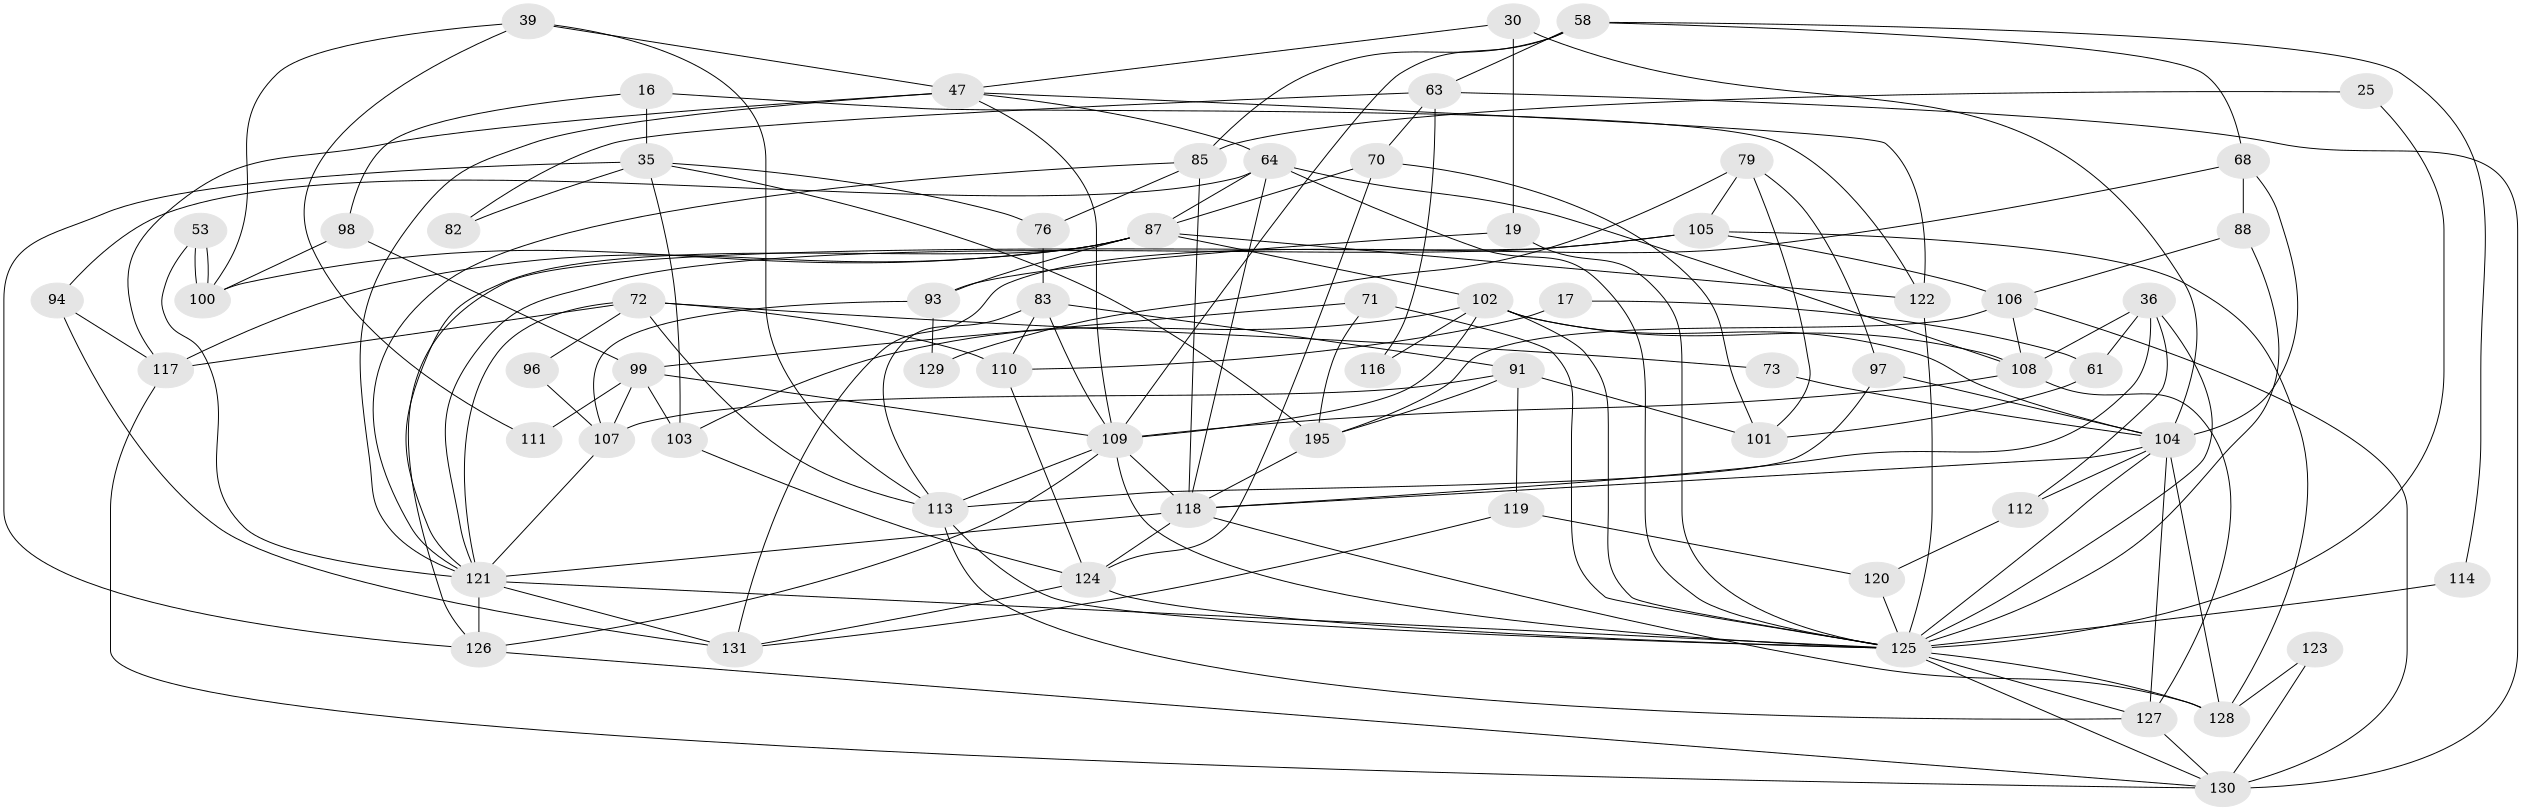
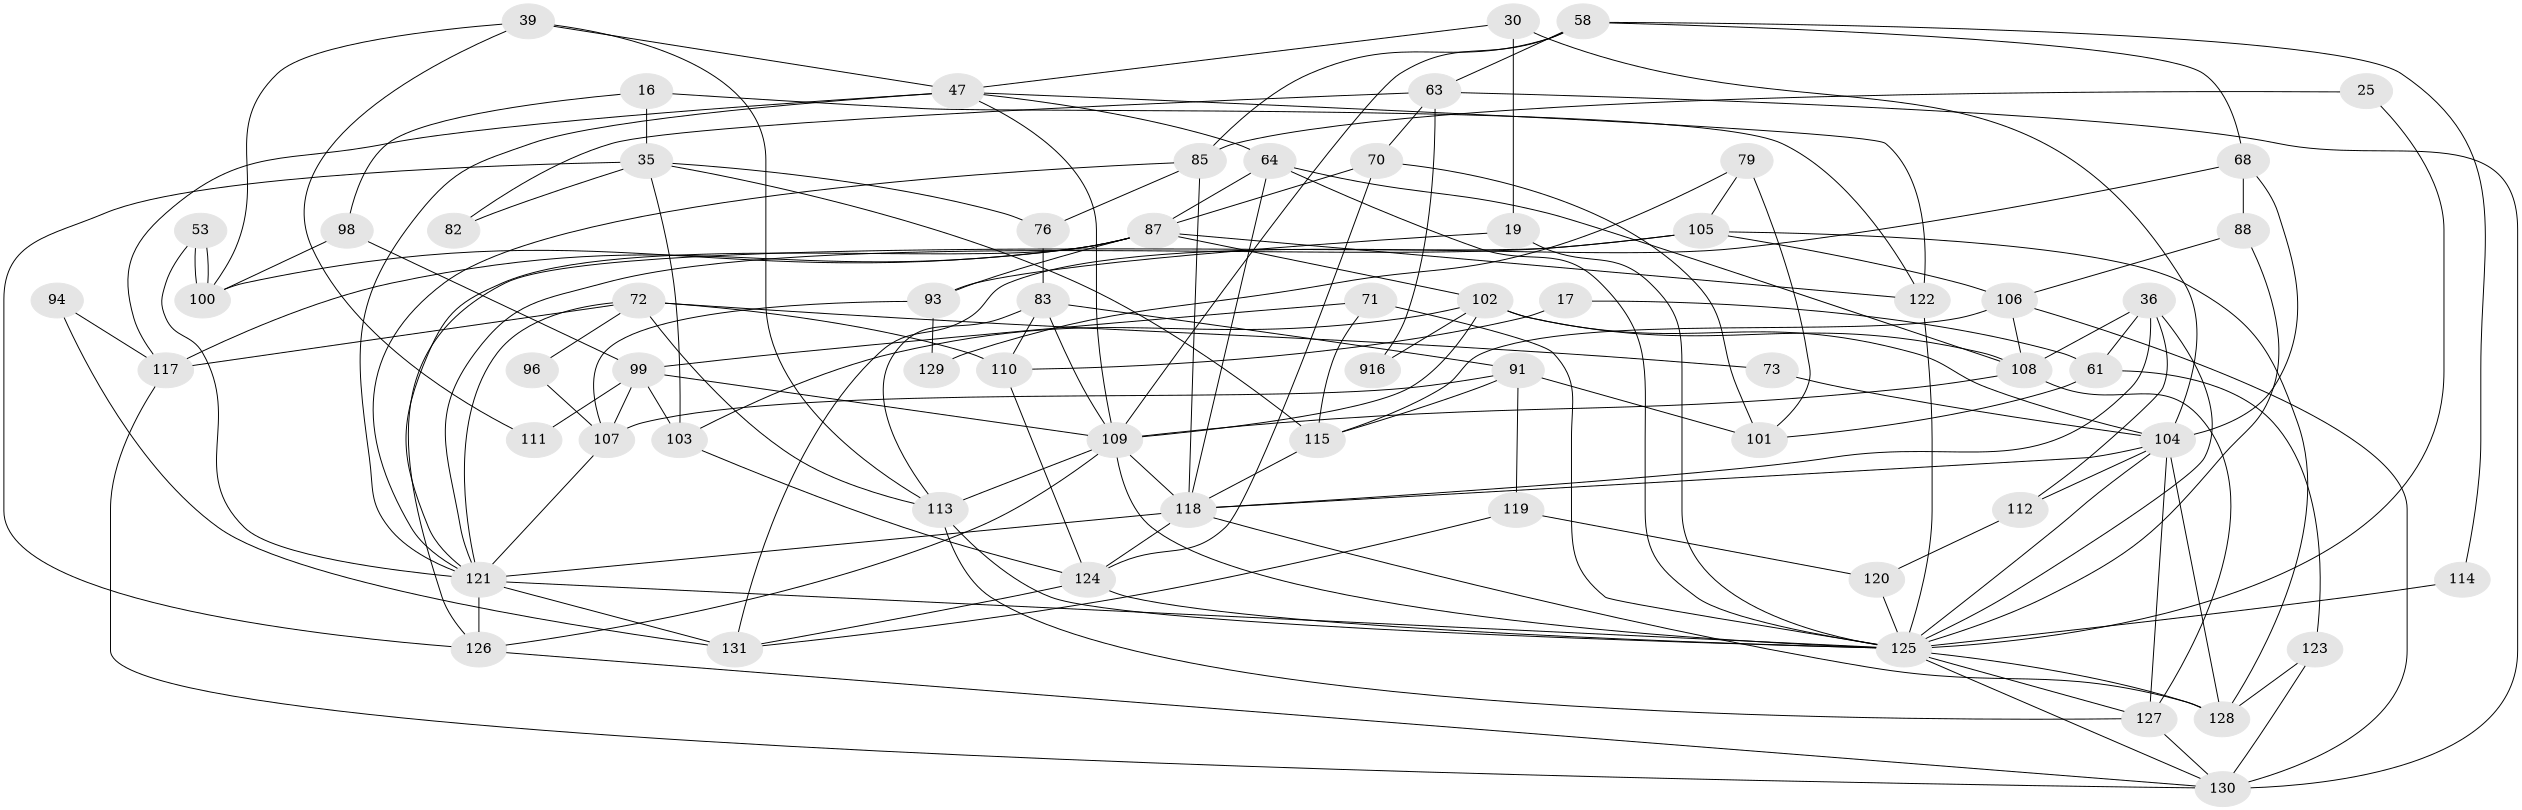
(678, 185) -> none
(1373, 370) -> (1373, 370)
(1879, 370) -> none
(1317, 440) -> (1317, 440)
none -> (2290, 445)
(1609, 557) -> none
